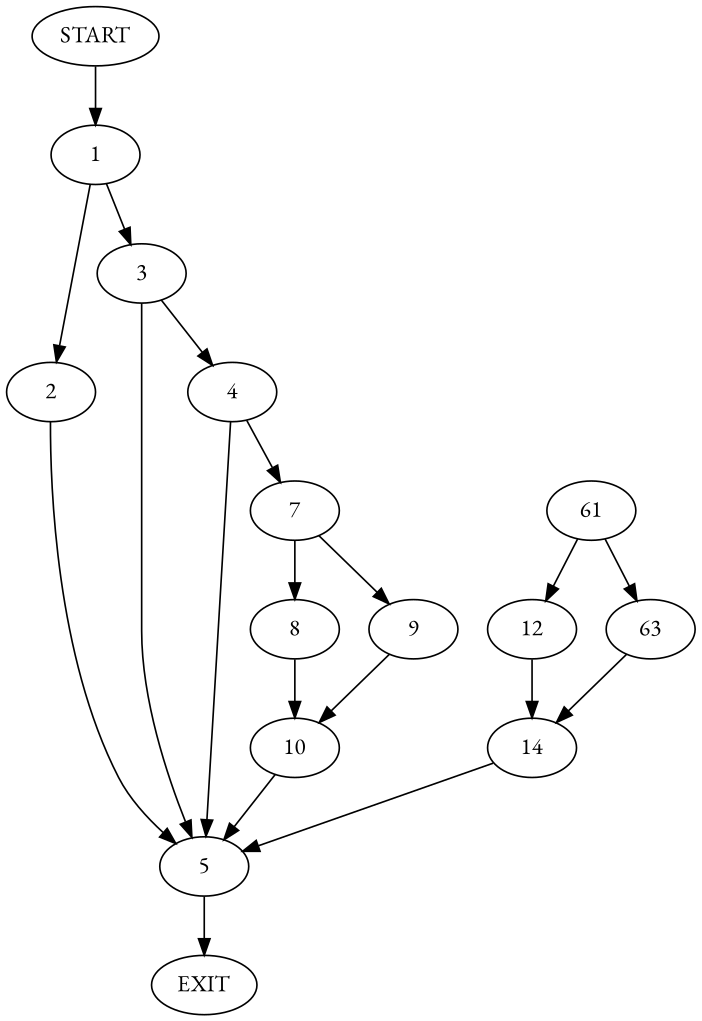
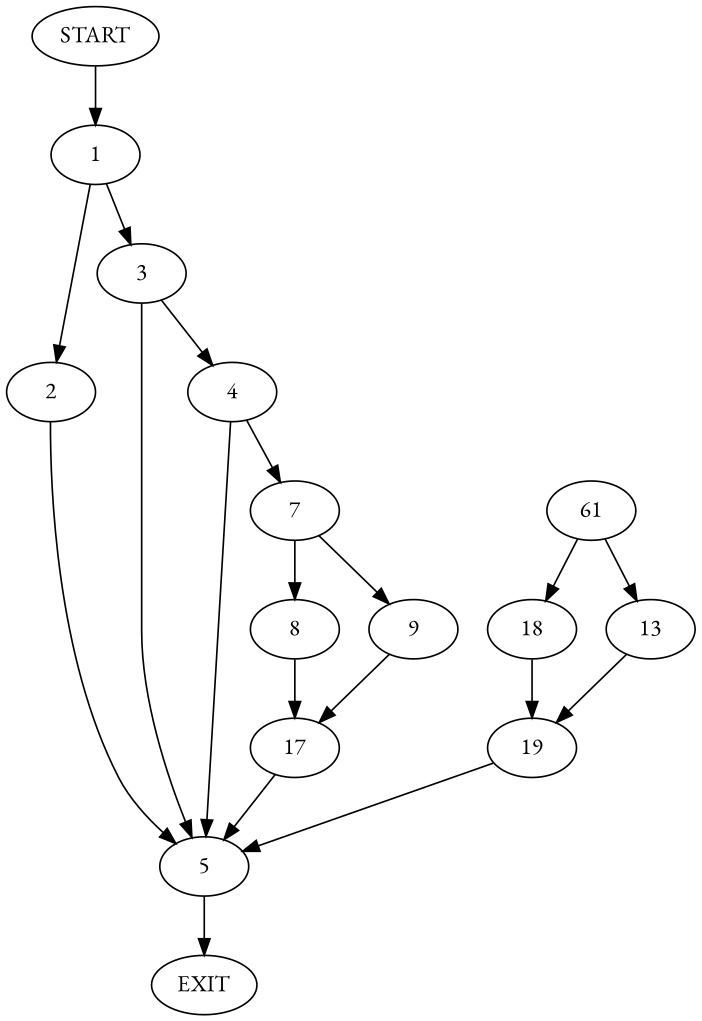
(532, 629) -> (532, 629)
(651, 629) -> (651, 629)
(295, 748) -> (295, 748)
(532, 748) -> (532, 748)
